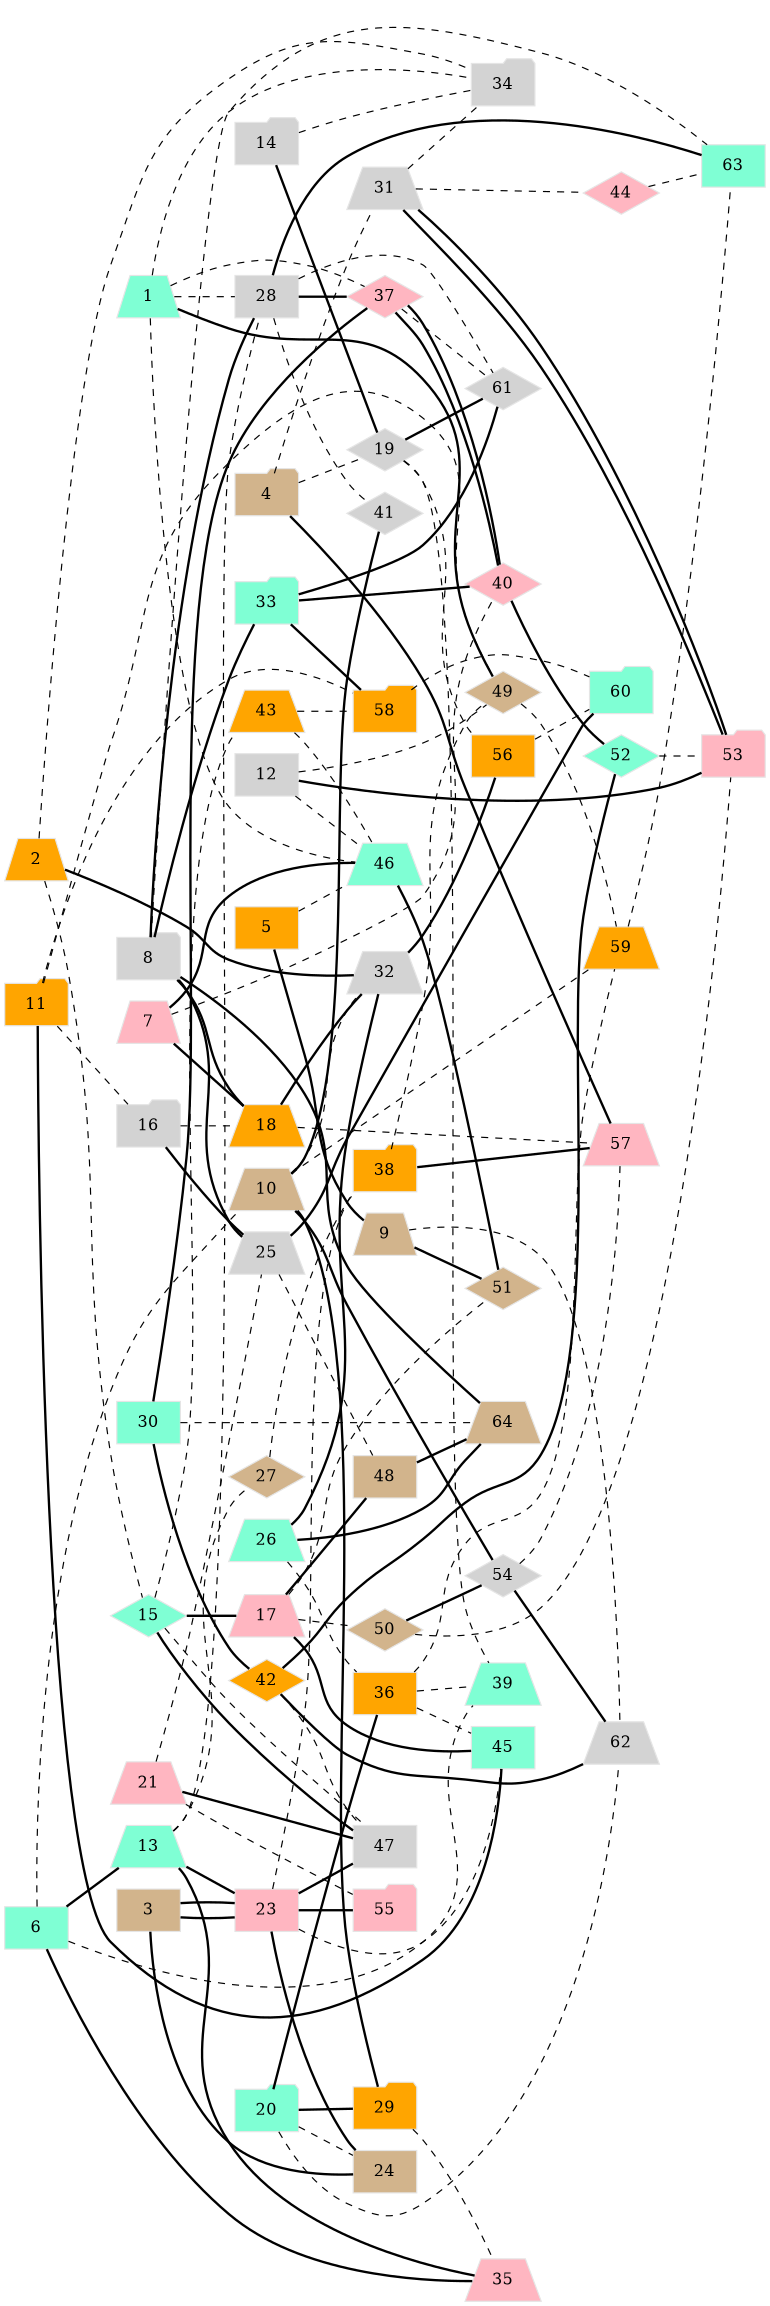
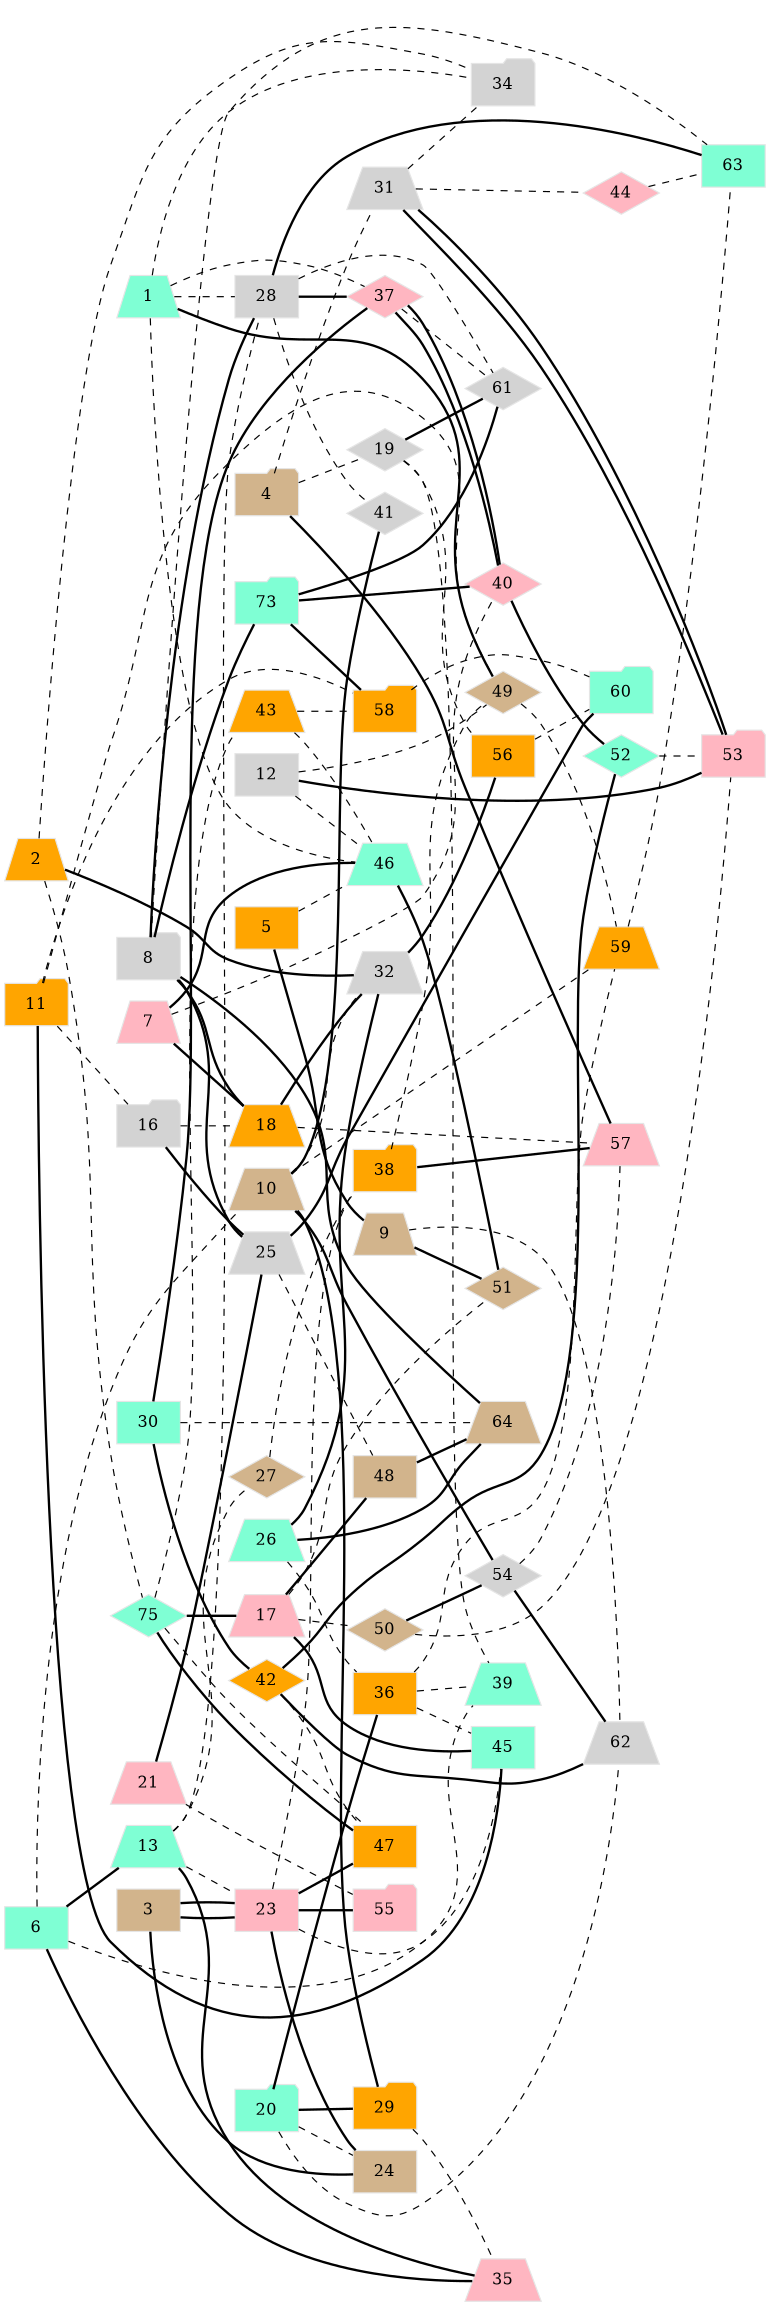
(267, 144) -> none
(267, 603) -> (267, 603)
(211, 1531) -> (211, 1531)
(149, 1616) -> (149, 1616)
(268, 1815) -> none
(385, 1847) -> (385, 1847)
(211, 1880) -> (211, 1880)
